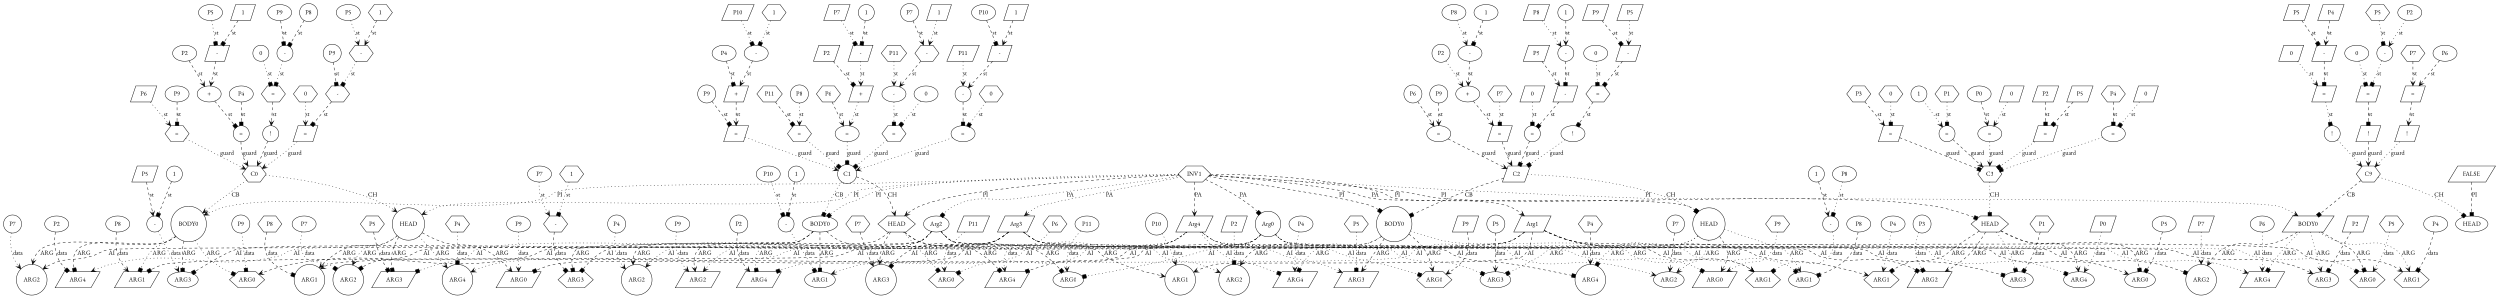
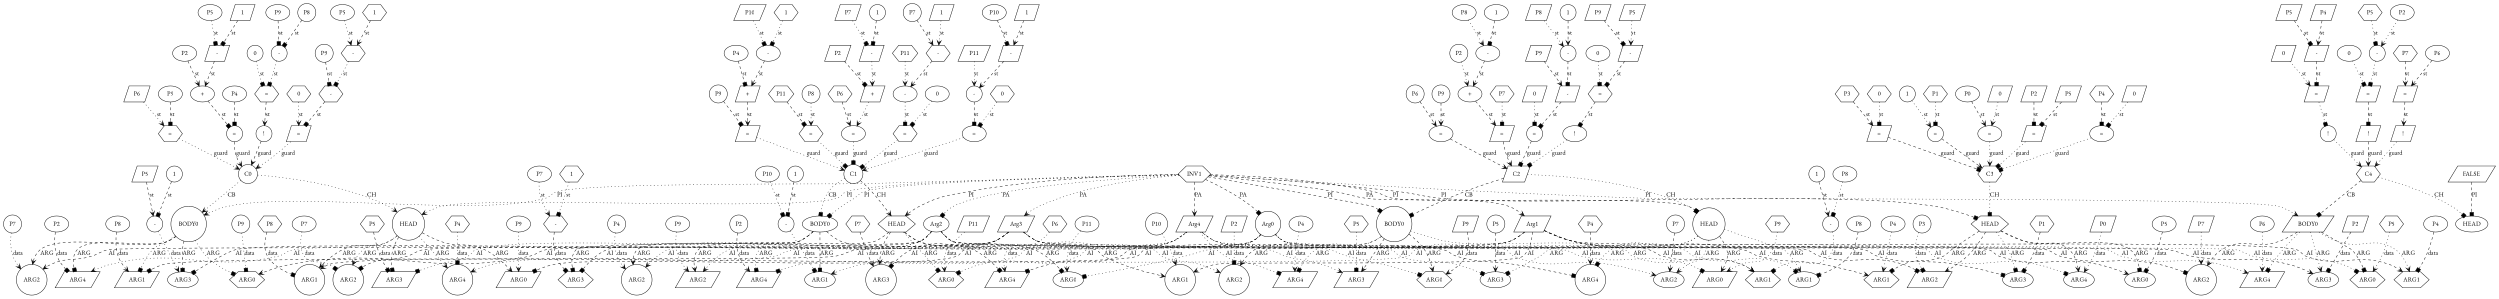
(254, 174) -> (248, 174)
(2368, 174) -> (2368, 174)
